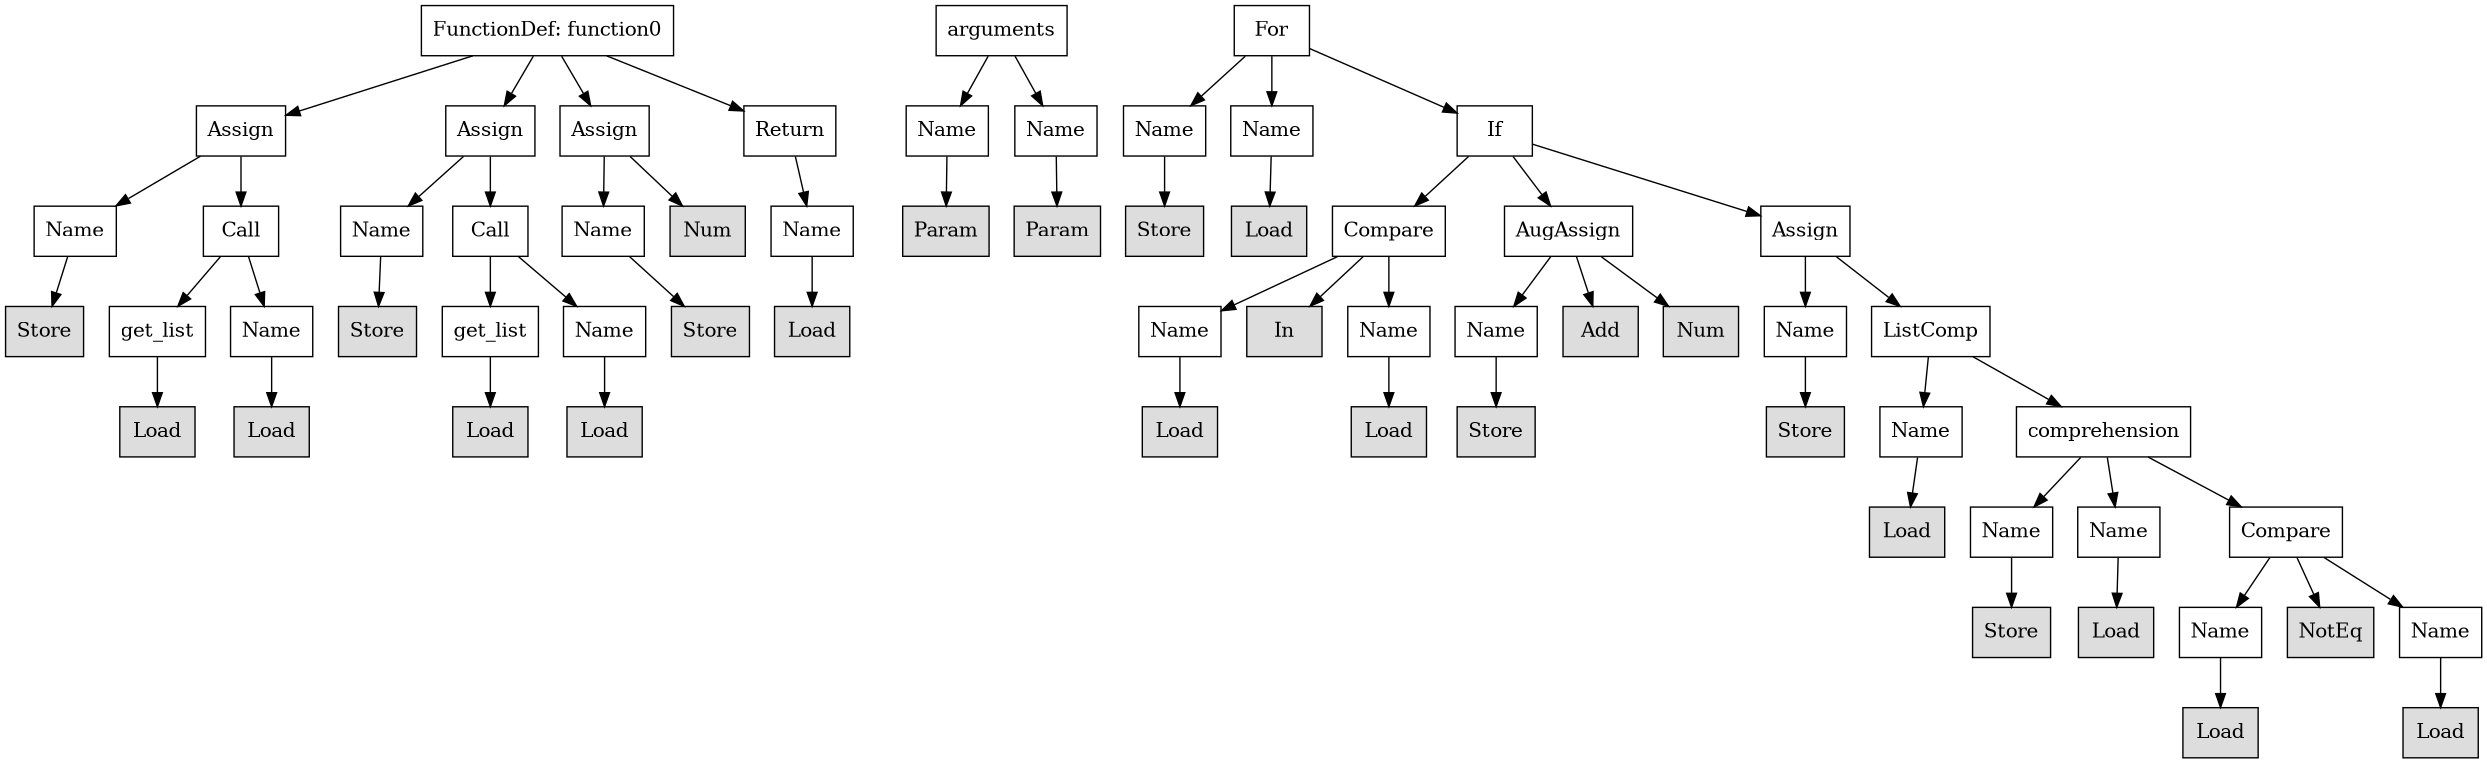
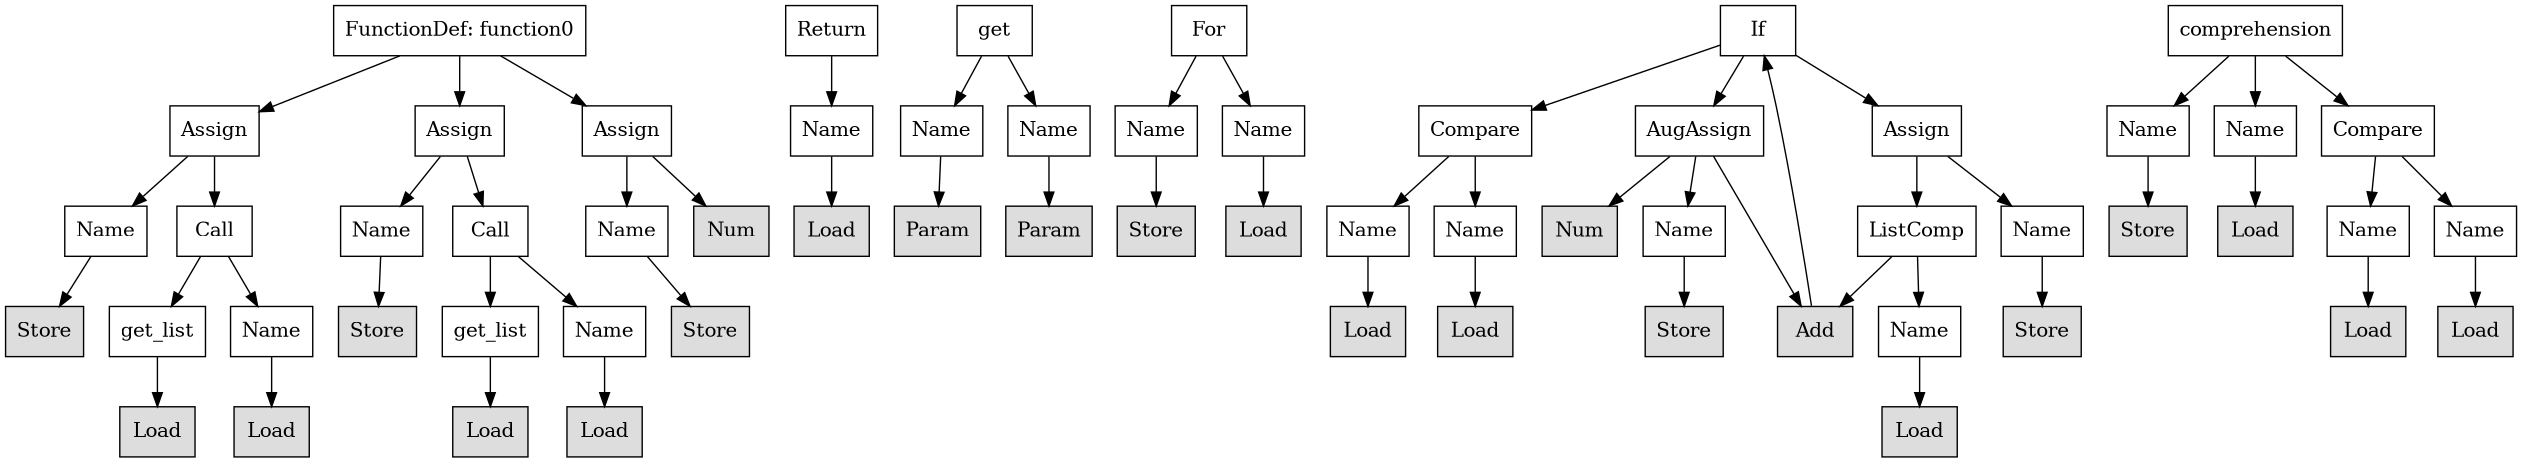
(1002, 31) -> (995, 31)
(1377, 78) -> (1792, 187)
(669, 81) -> none
(1284, 332) -> none
(2011, 378) -> (1871, 277)
(2331, 632) -> none
